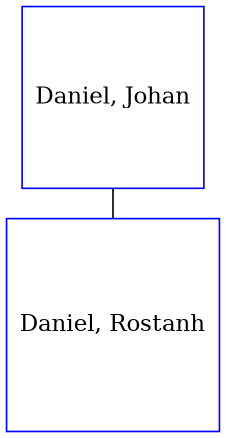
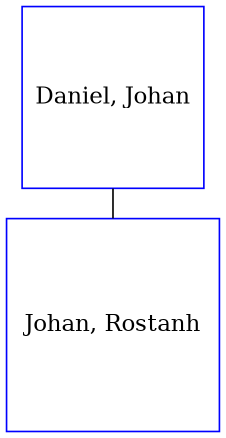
(113, 325) -> (113, 325)
